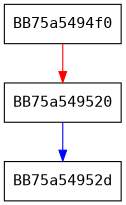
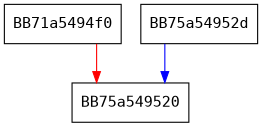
(63, 24) -> (63, 24)
(63, 136) -> (165, 58)
